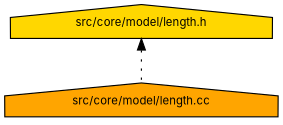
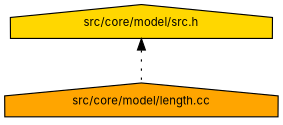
(141, 23) -> (141, 23)
